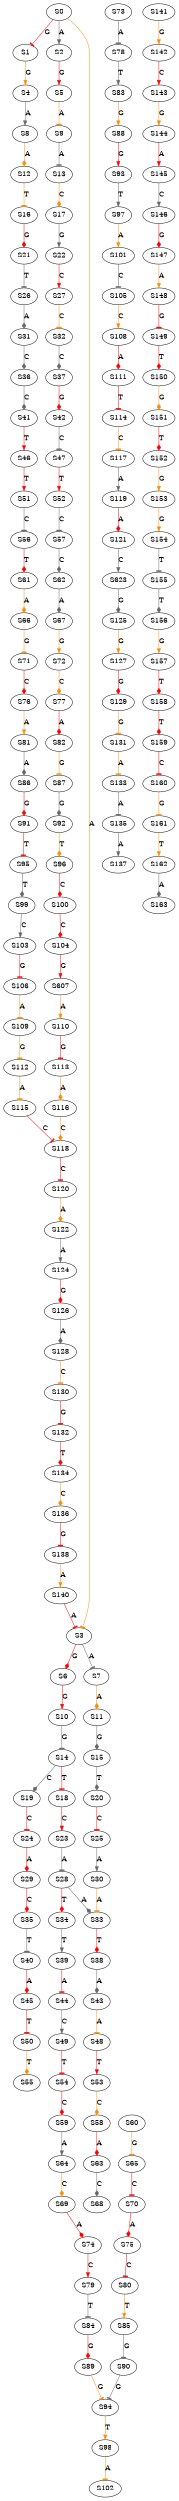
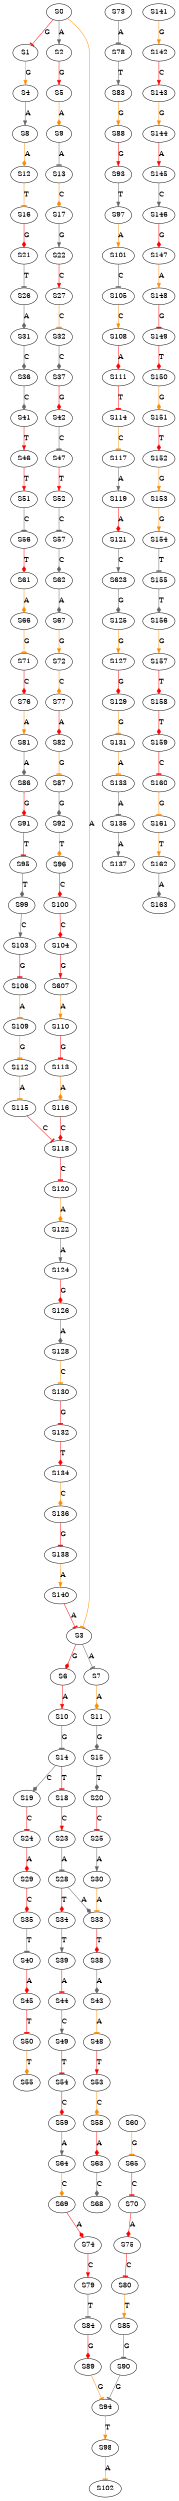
(59, 112) -> (59, 112)
(60, 1126) -> (60, 1126)
(65, 1697) -> (65, 1697)
